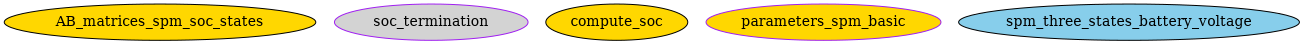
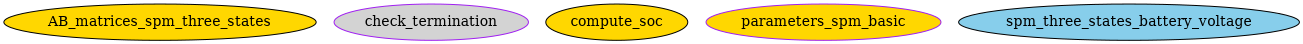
(160, 22) -> (160, 22)
(431, 22) -> (431, 22)
